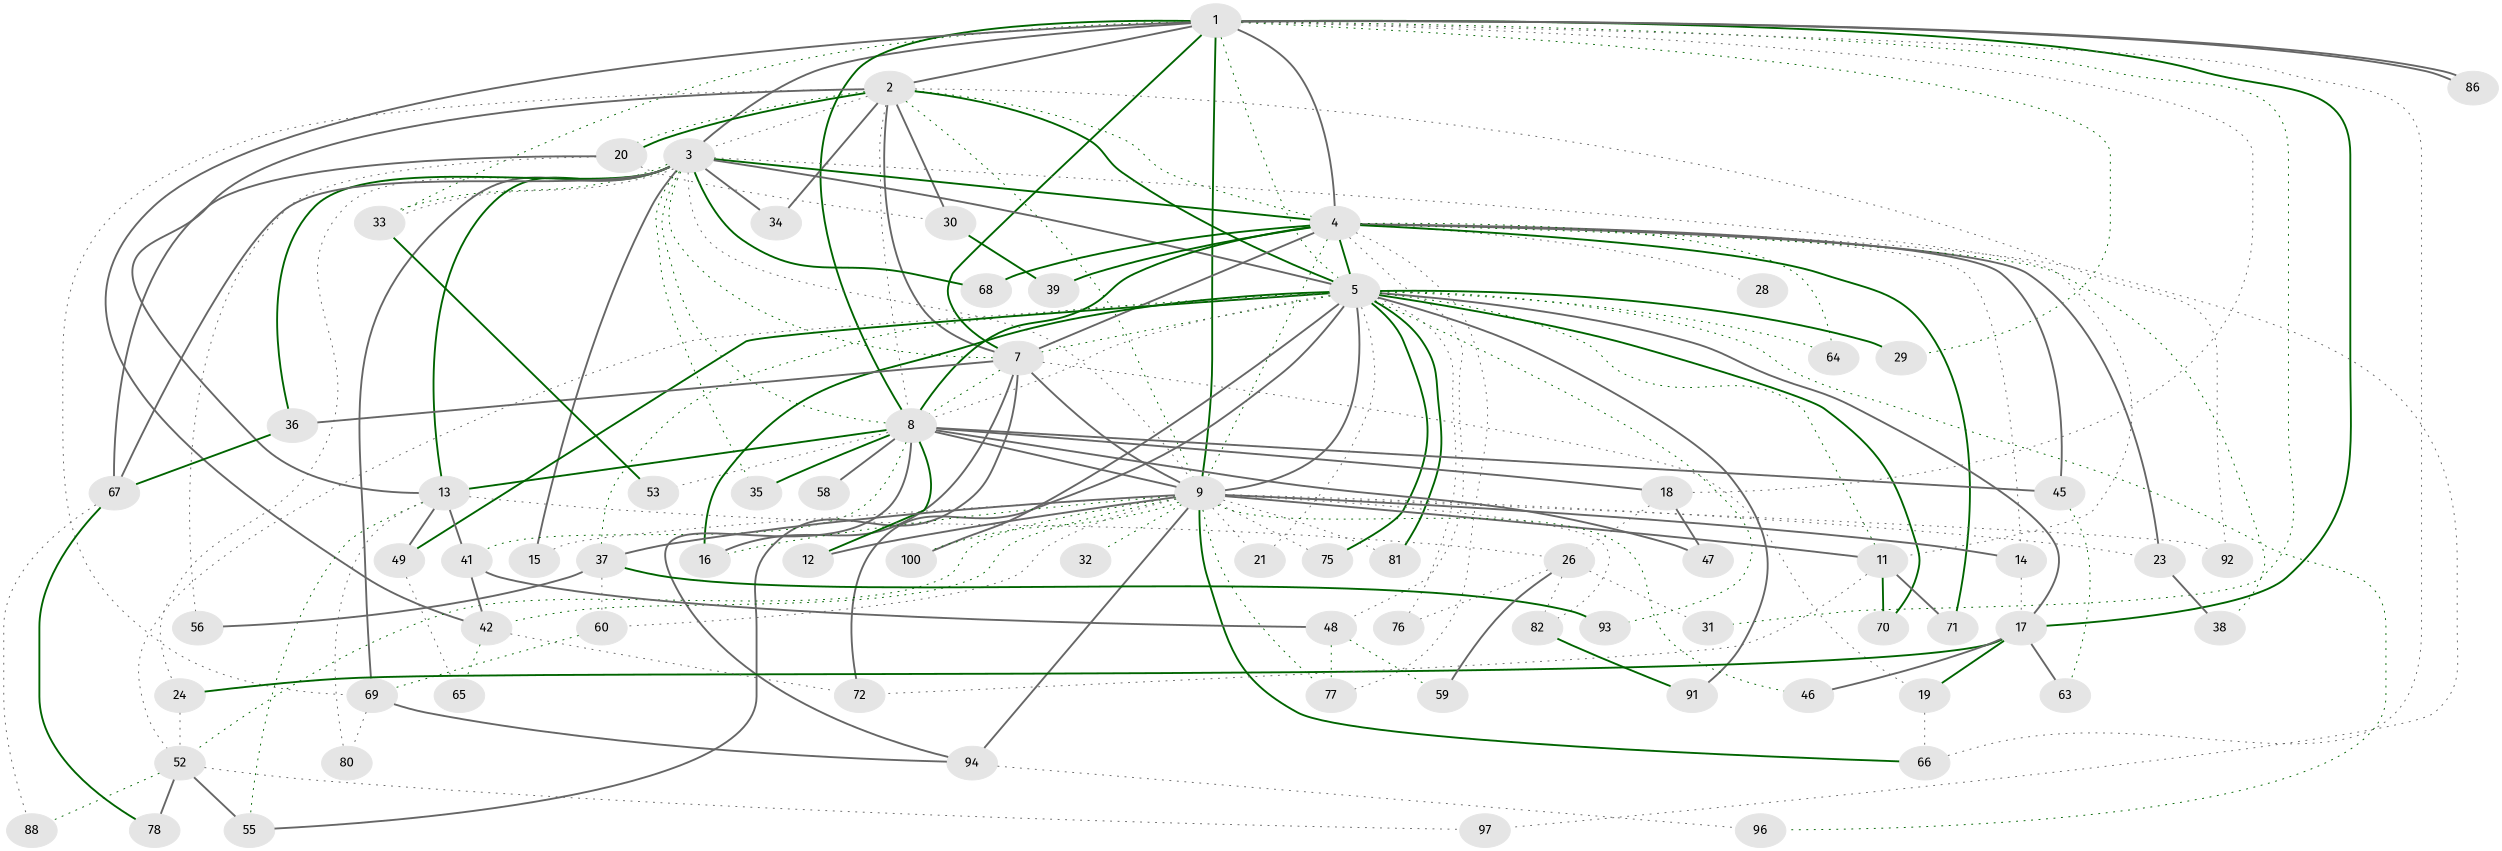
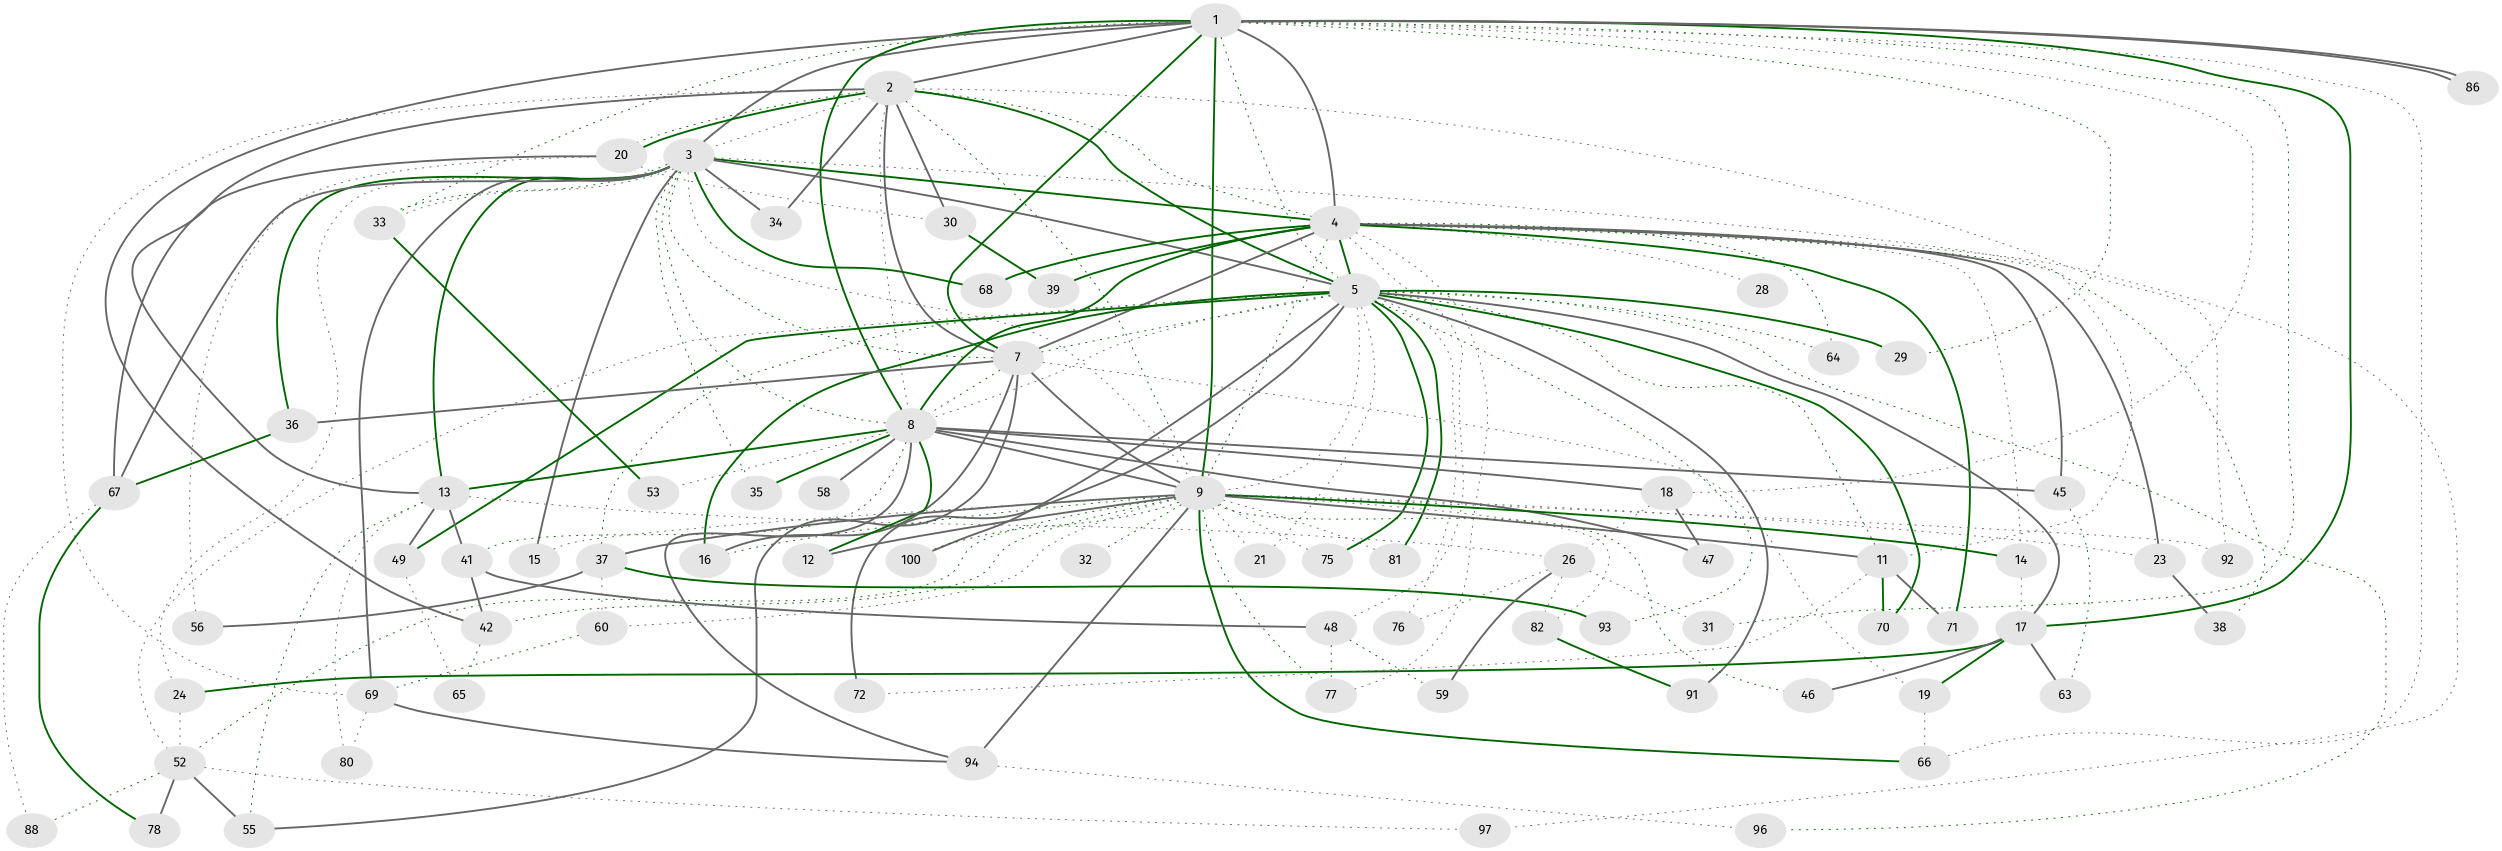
(1338, 434) -> (1338, 434)
(1612, 517) -> (1612, 517)
(673, 663) -> none
